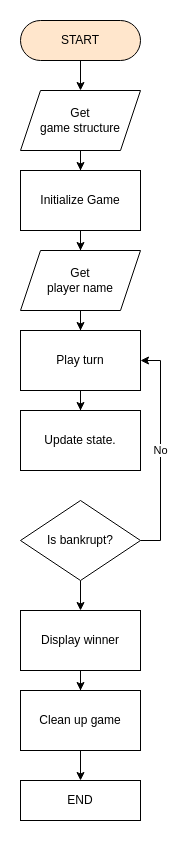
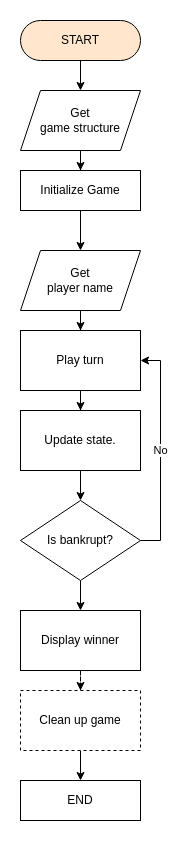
(81, 201) -> (81, 191)
none -> (81, 490)
(81, 683) -> (81, 683)
(81, 721) -> (81, 721)
